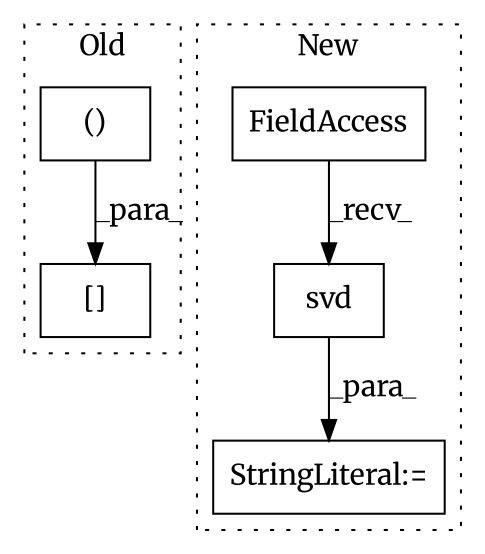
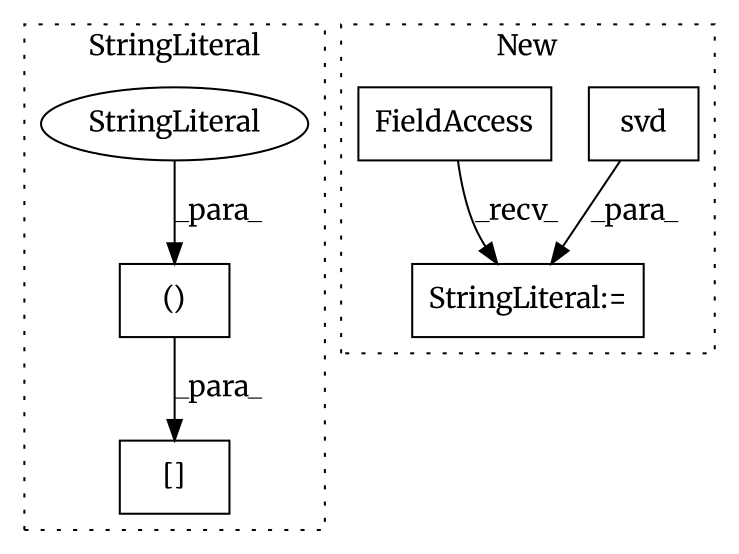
(103, 48) -> (175, 48)
none -> (175, 124)
(329, 202) -> (467, 205)
